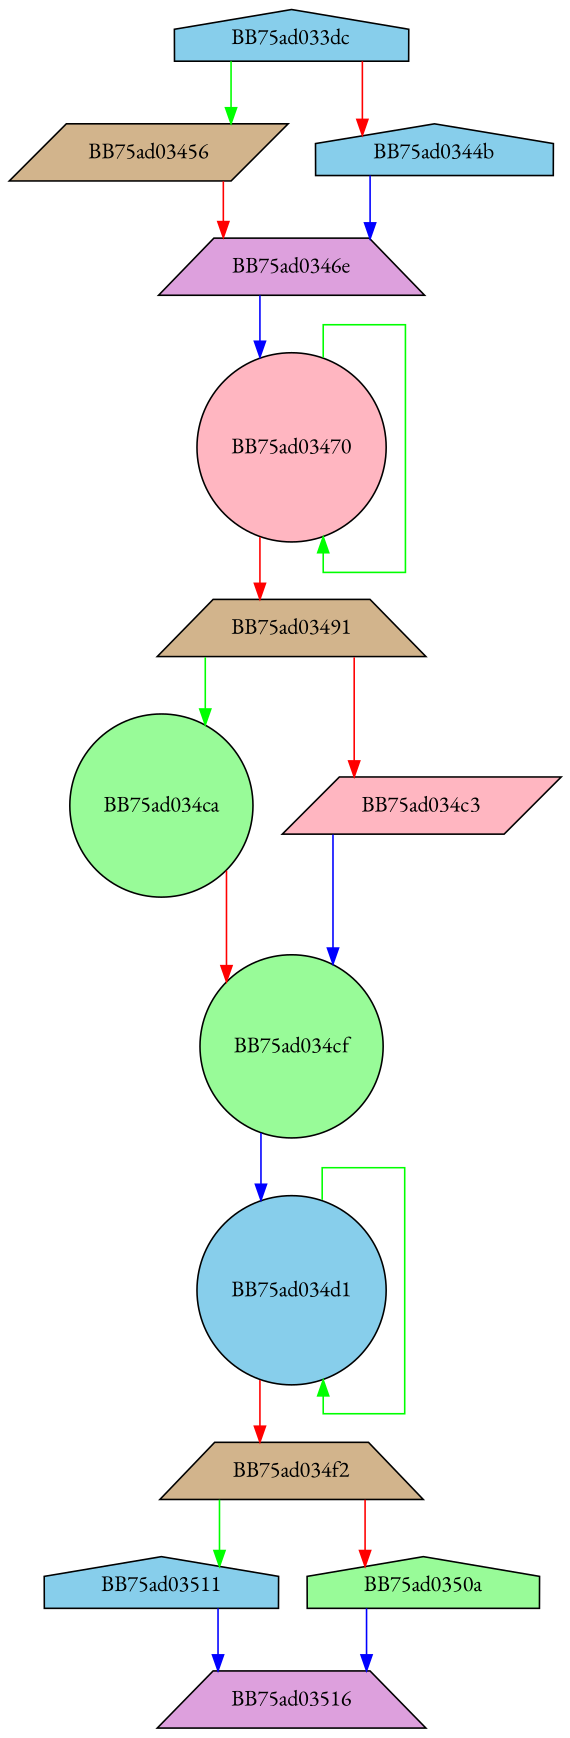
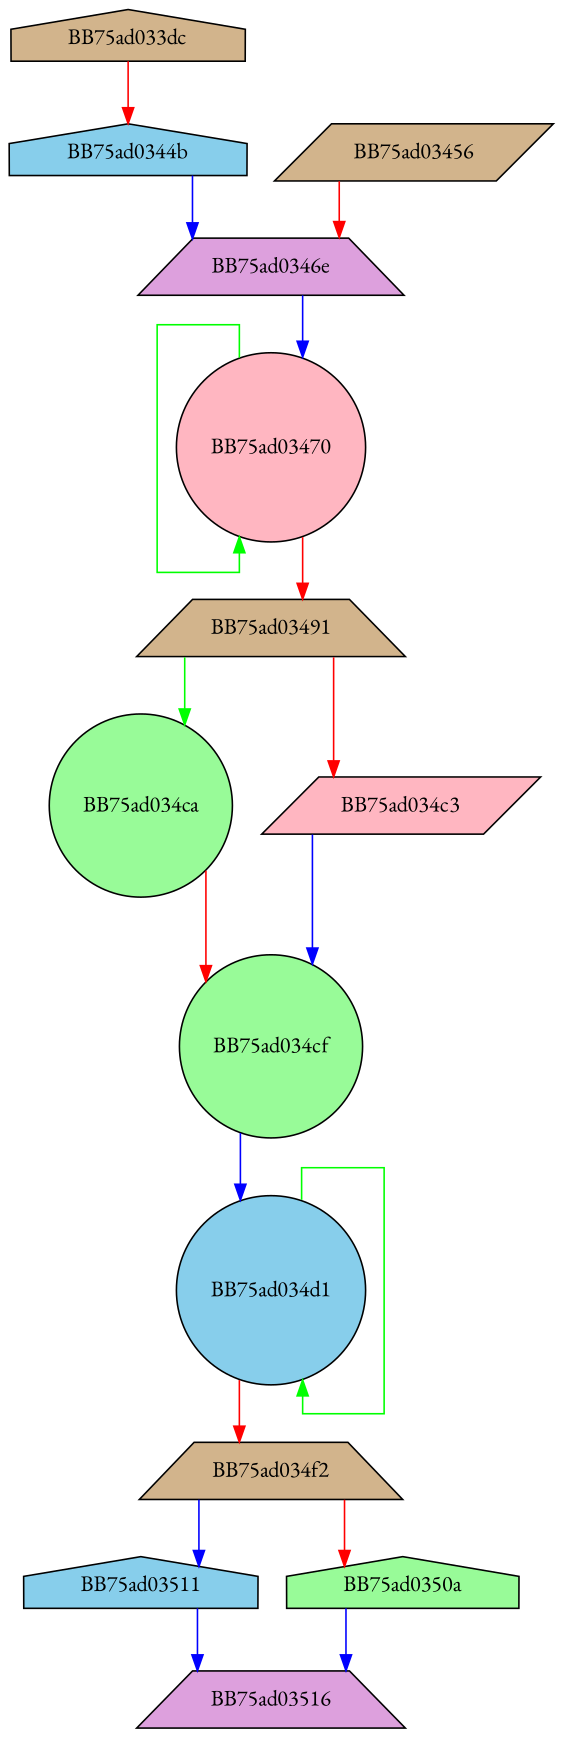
(292, 38) -> (128, 38)
(231, 85) -> none
(219, 1525) -> (199, 1525)
